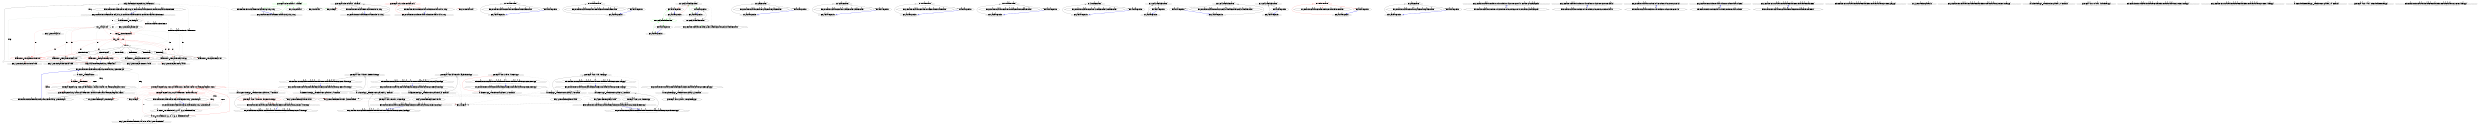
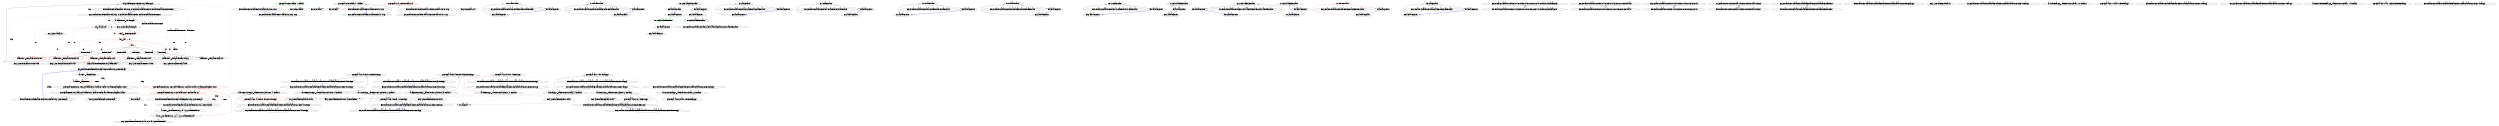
(126, 46) -> (132, 46)
(173, 49) -> (175, 49)
